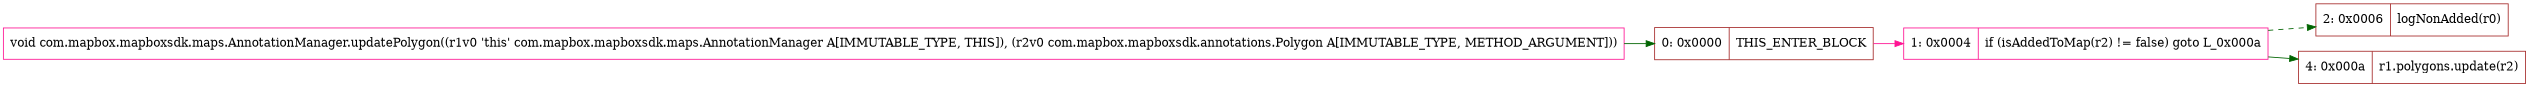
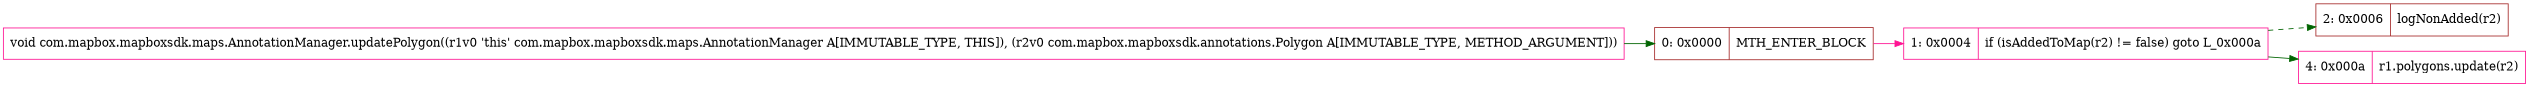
(2449, 19) -> (2449, 19)
(1801, 43) -> (1801, 43)
(2412, 67) -> (2412, 67)
